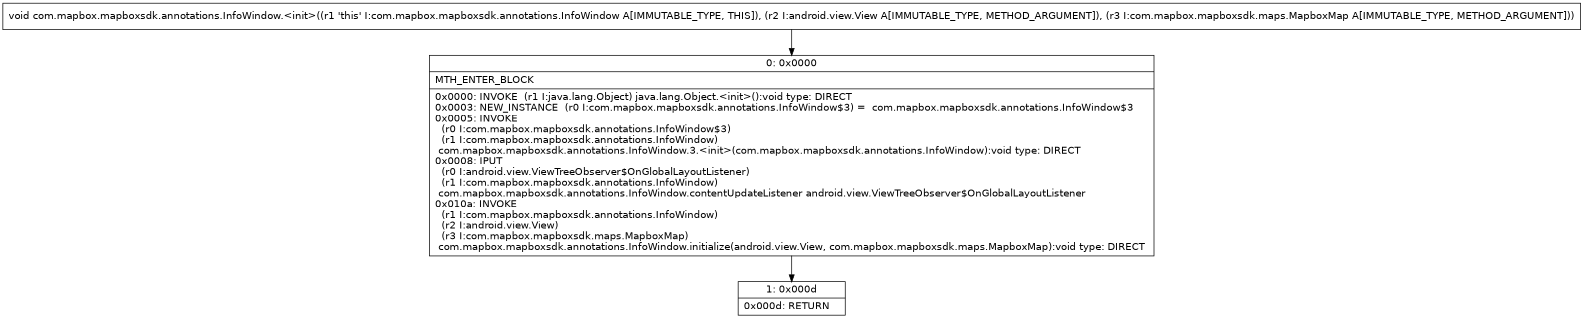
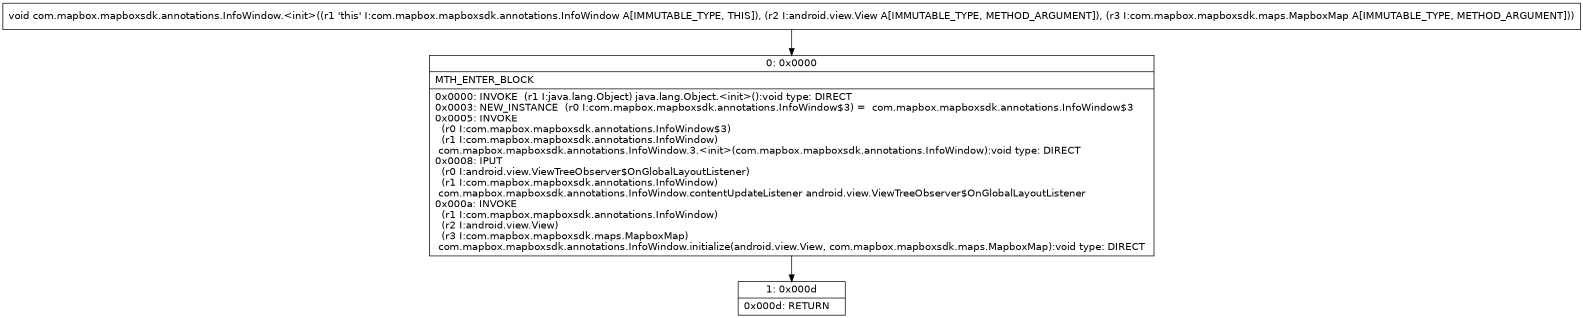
(479, 204) -> (479, 204)
